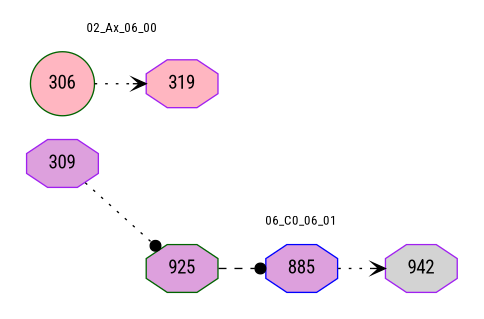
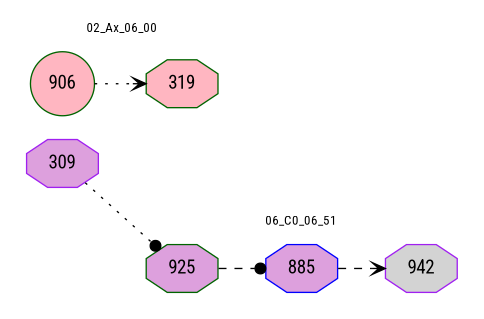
(62, 84) -> (62, 84)
(182, 84) -> (182, 84)
(302, 221) -> (302, 221)
(355, 268) -> (355, 268)
